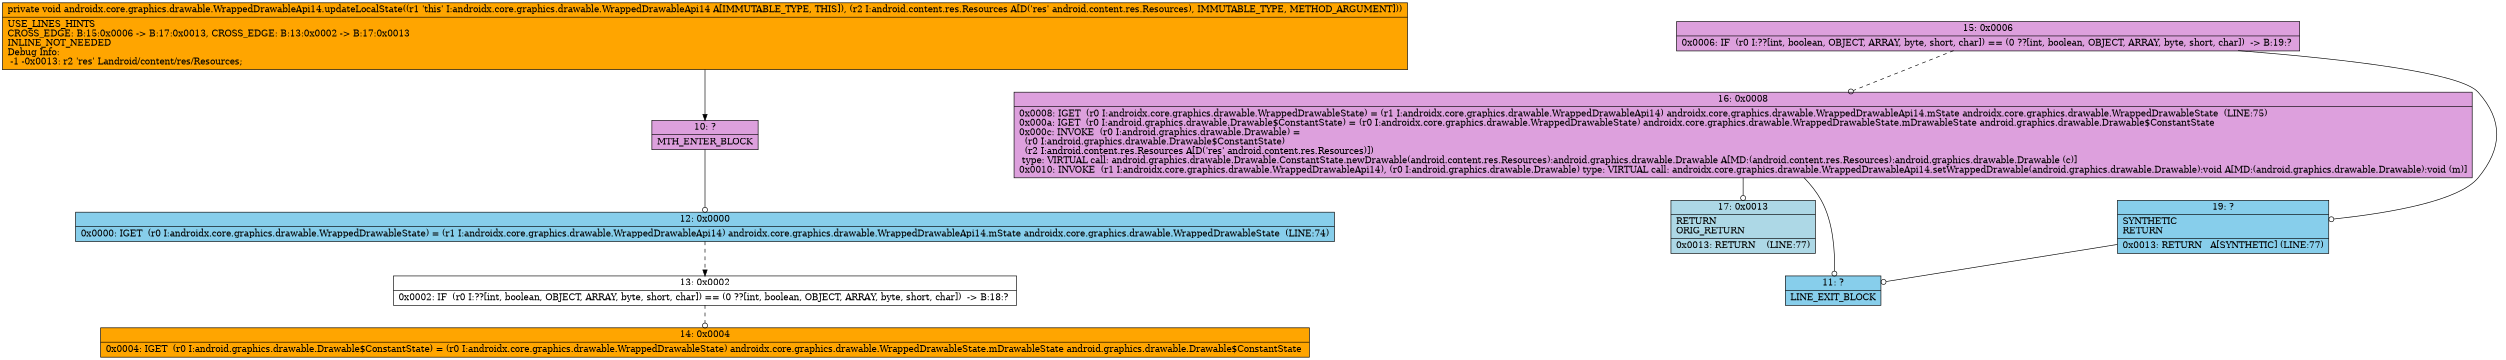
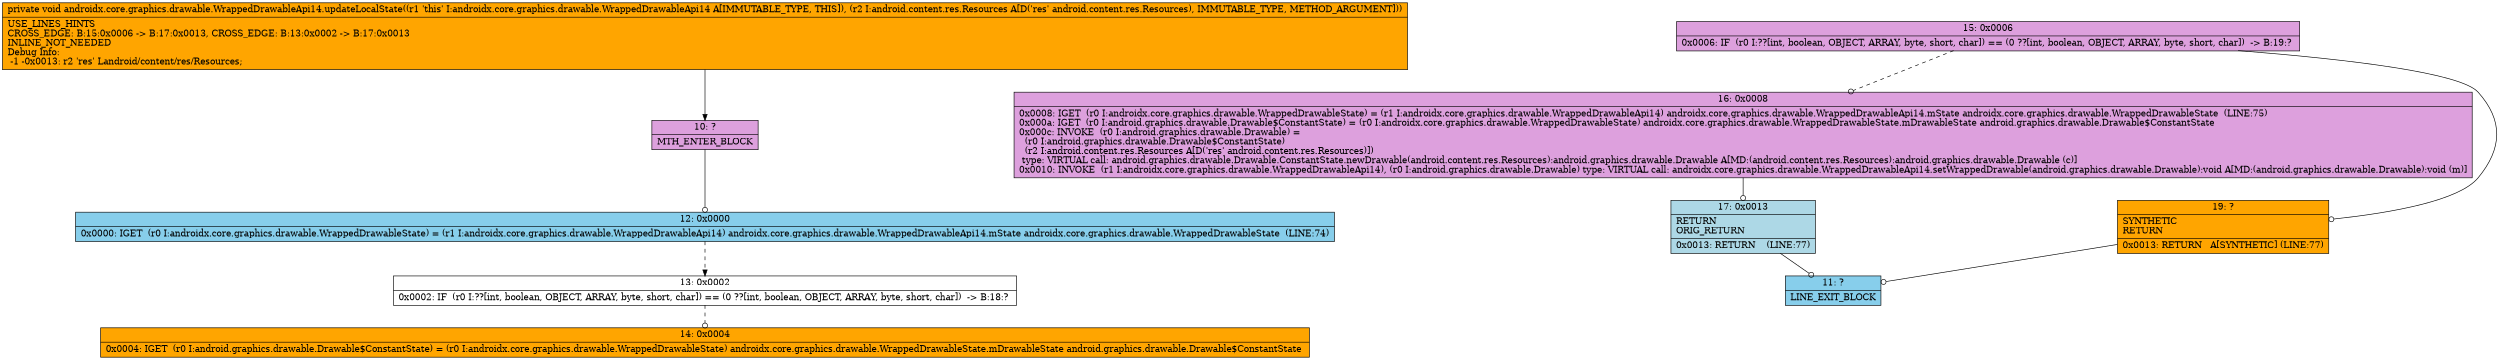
(1829, 221) -> (1795, 263)
(2223, 227) -> (2223, 227)
